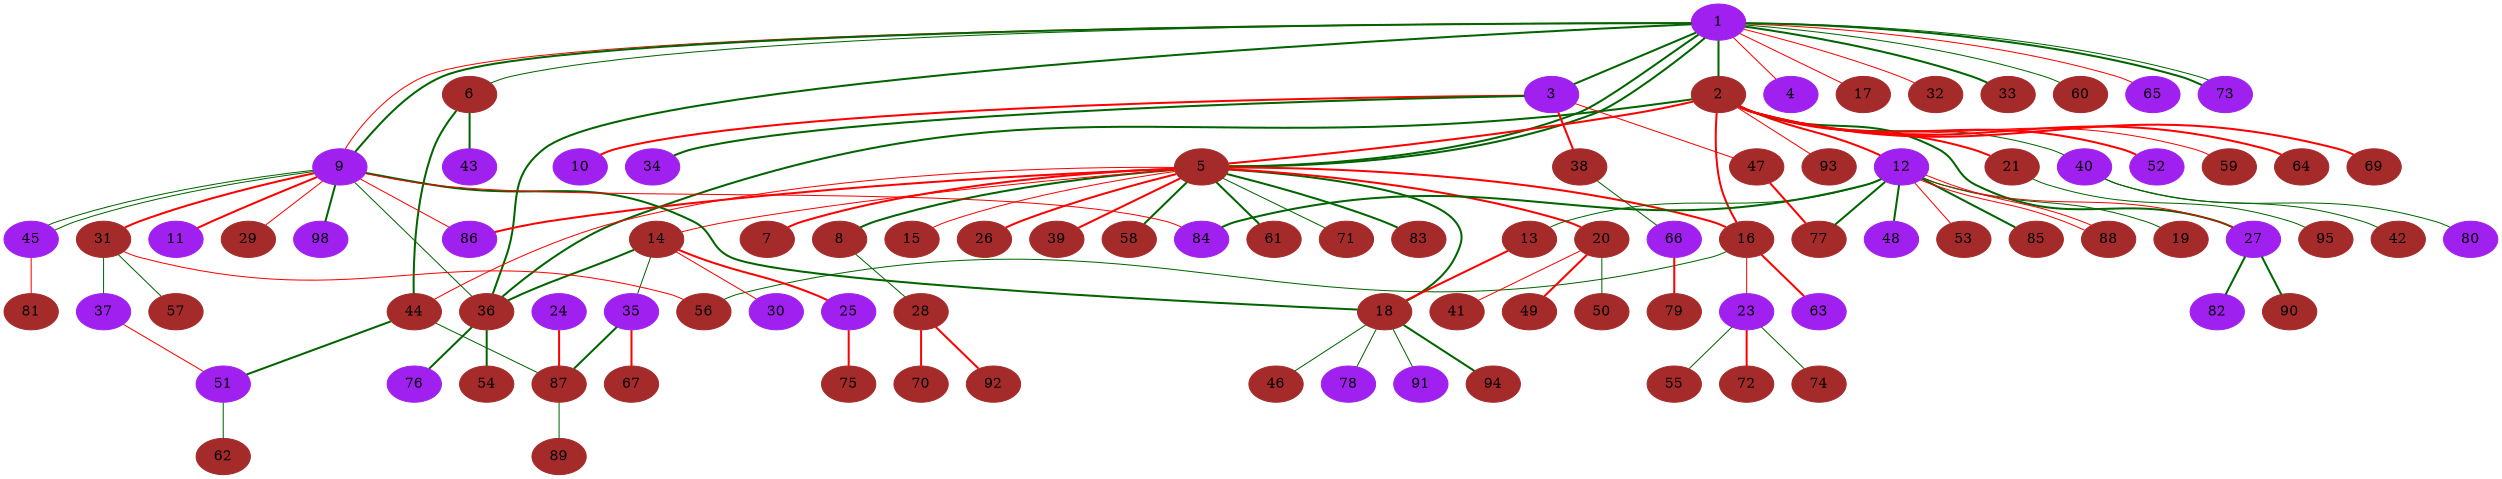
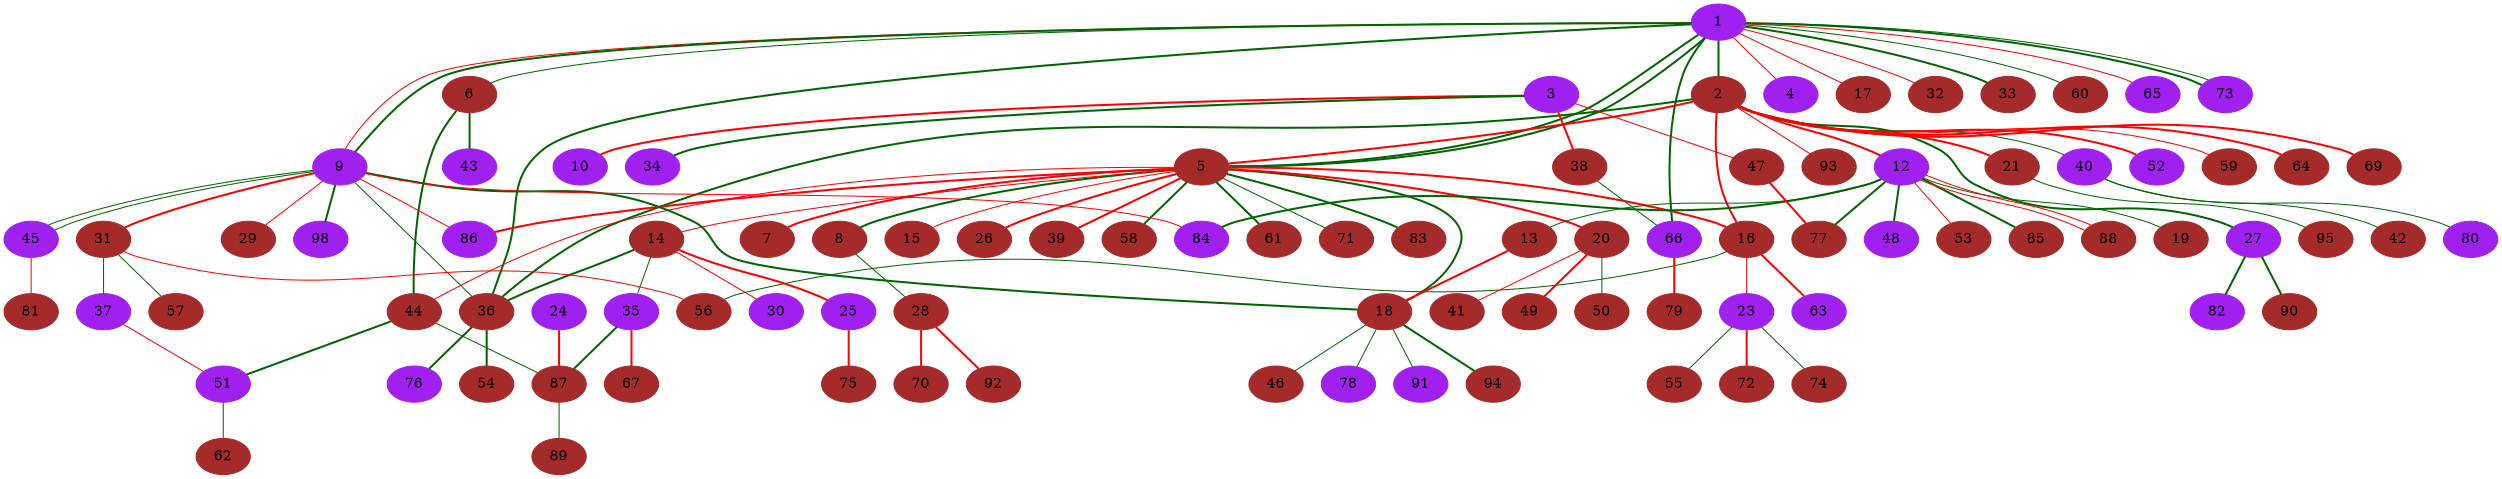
(1635, 58) -> (1672, 126)
(2078, 202) -> none
(176, 239) -> none
